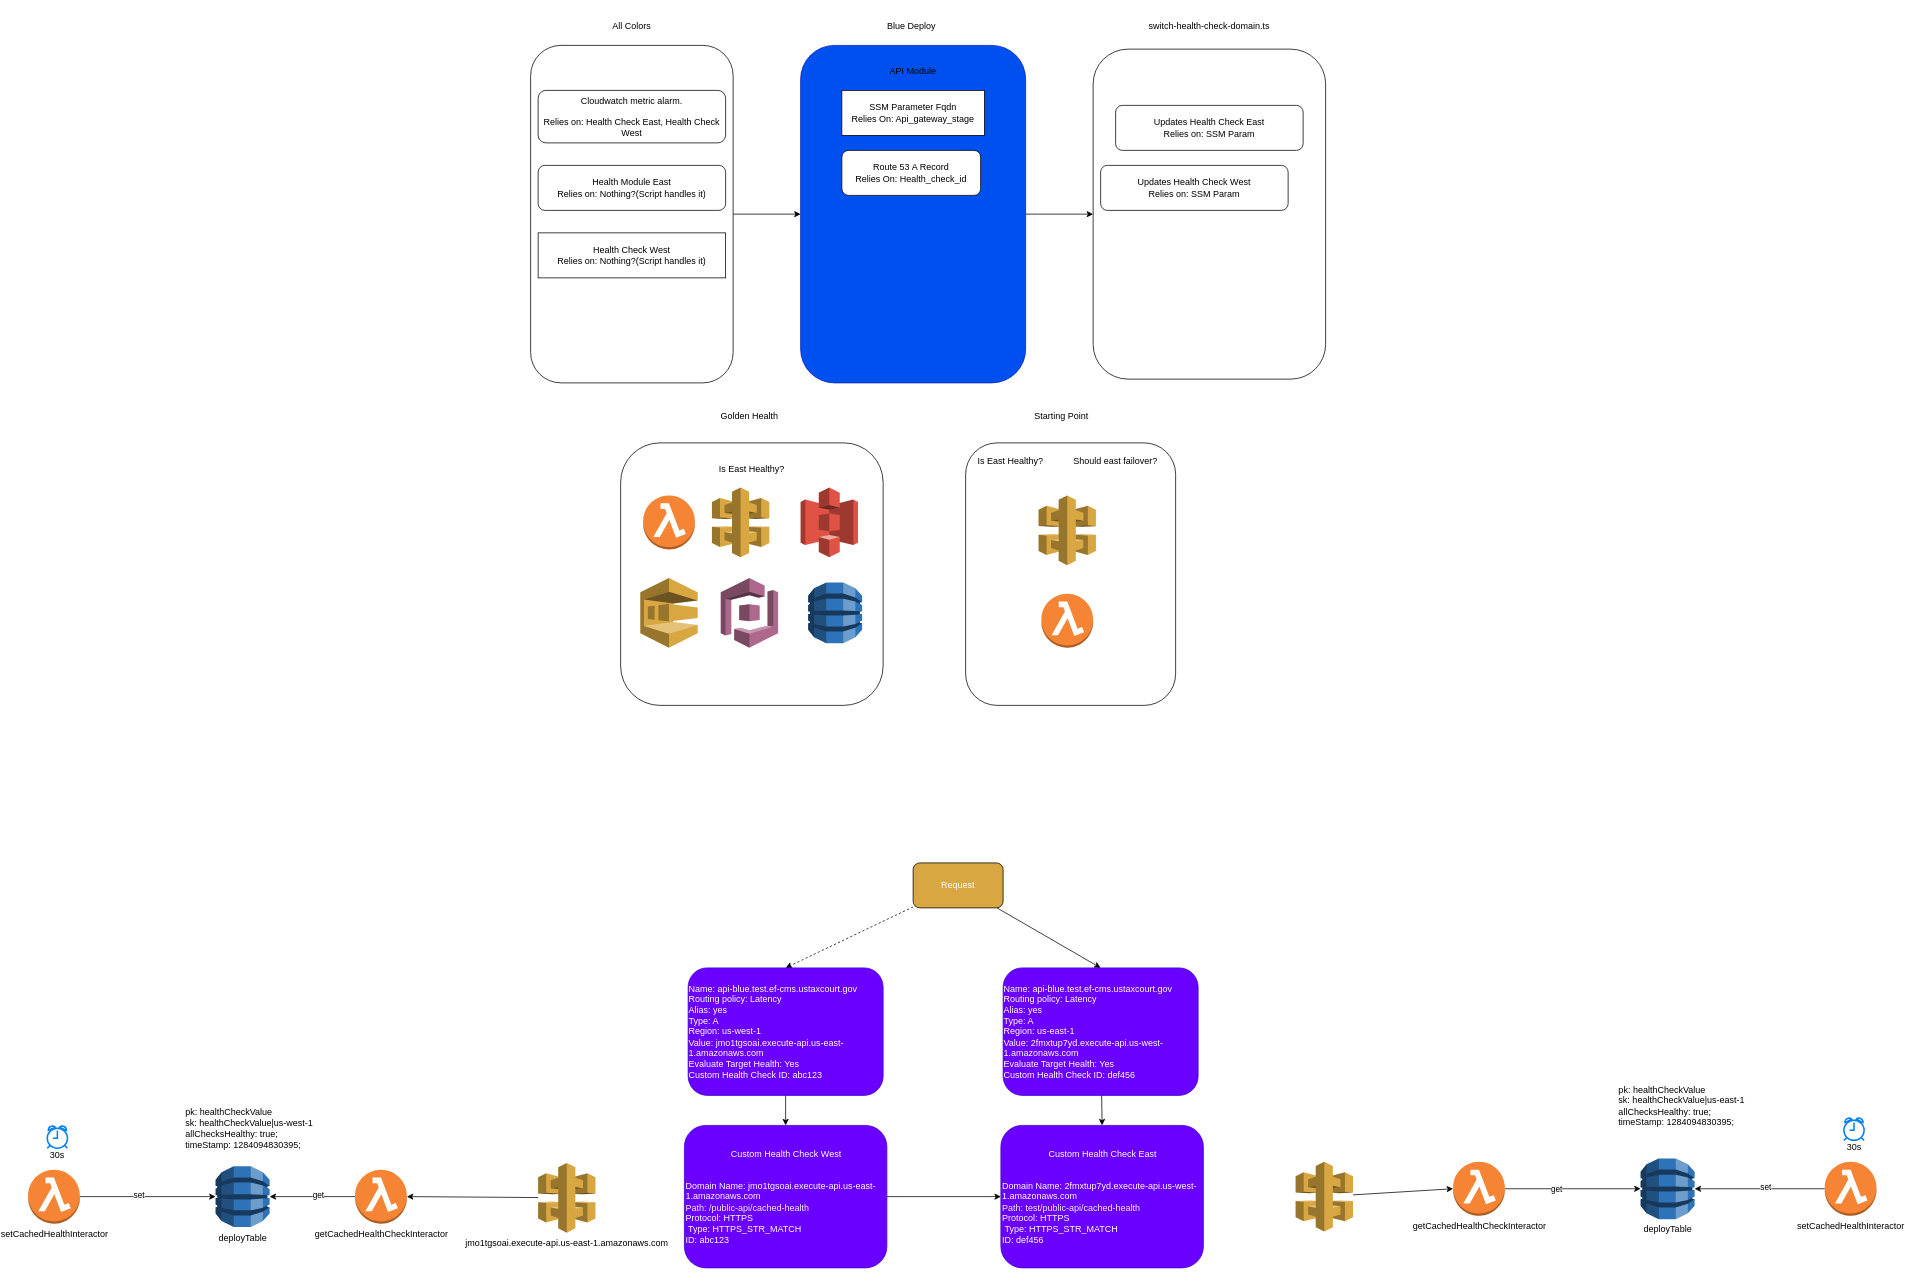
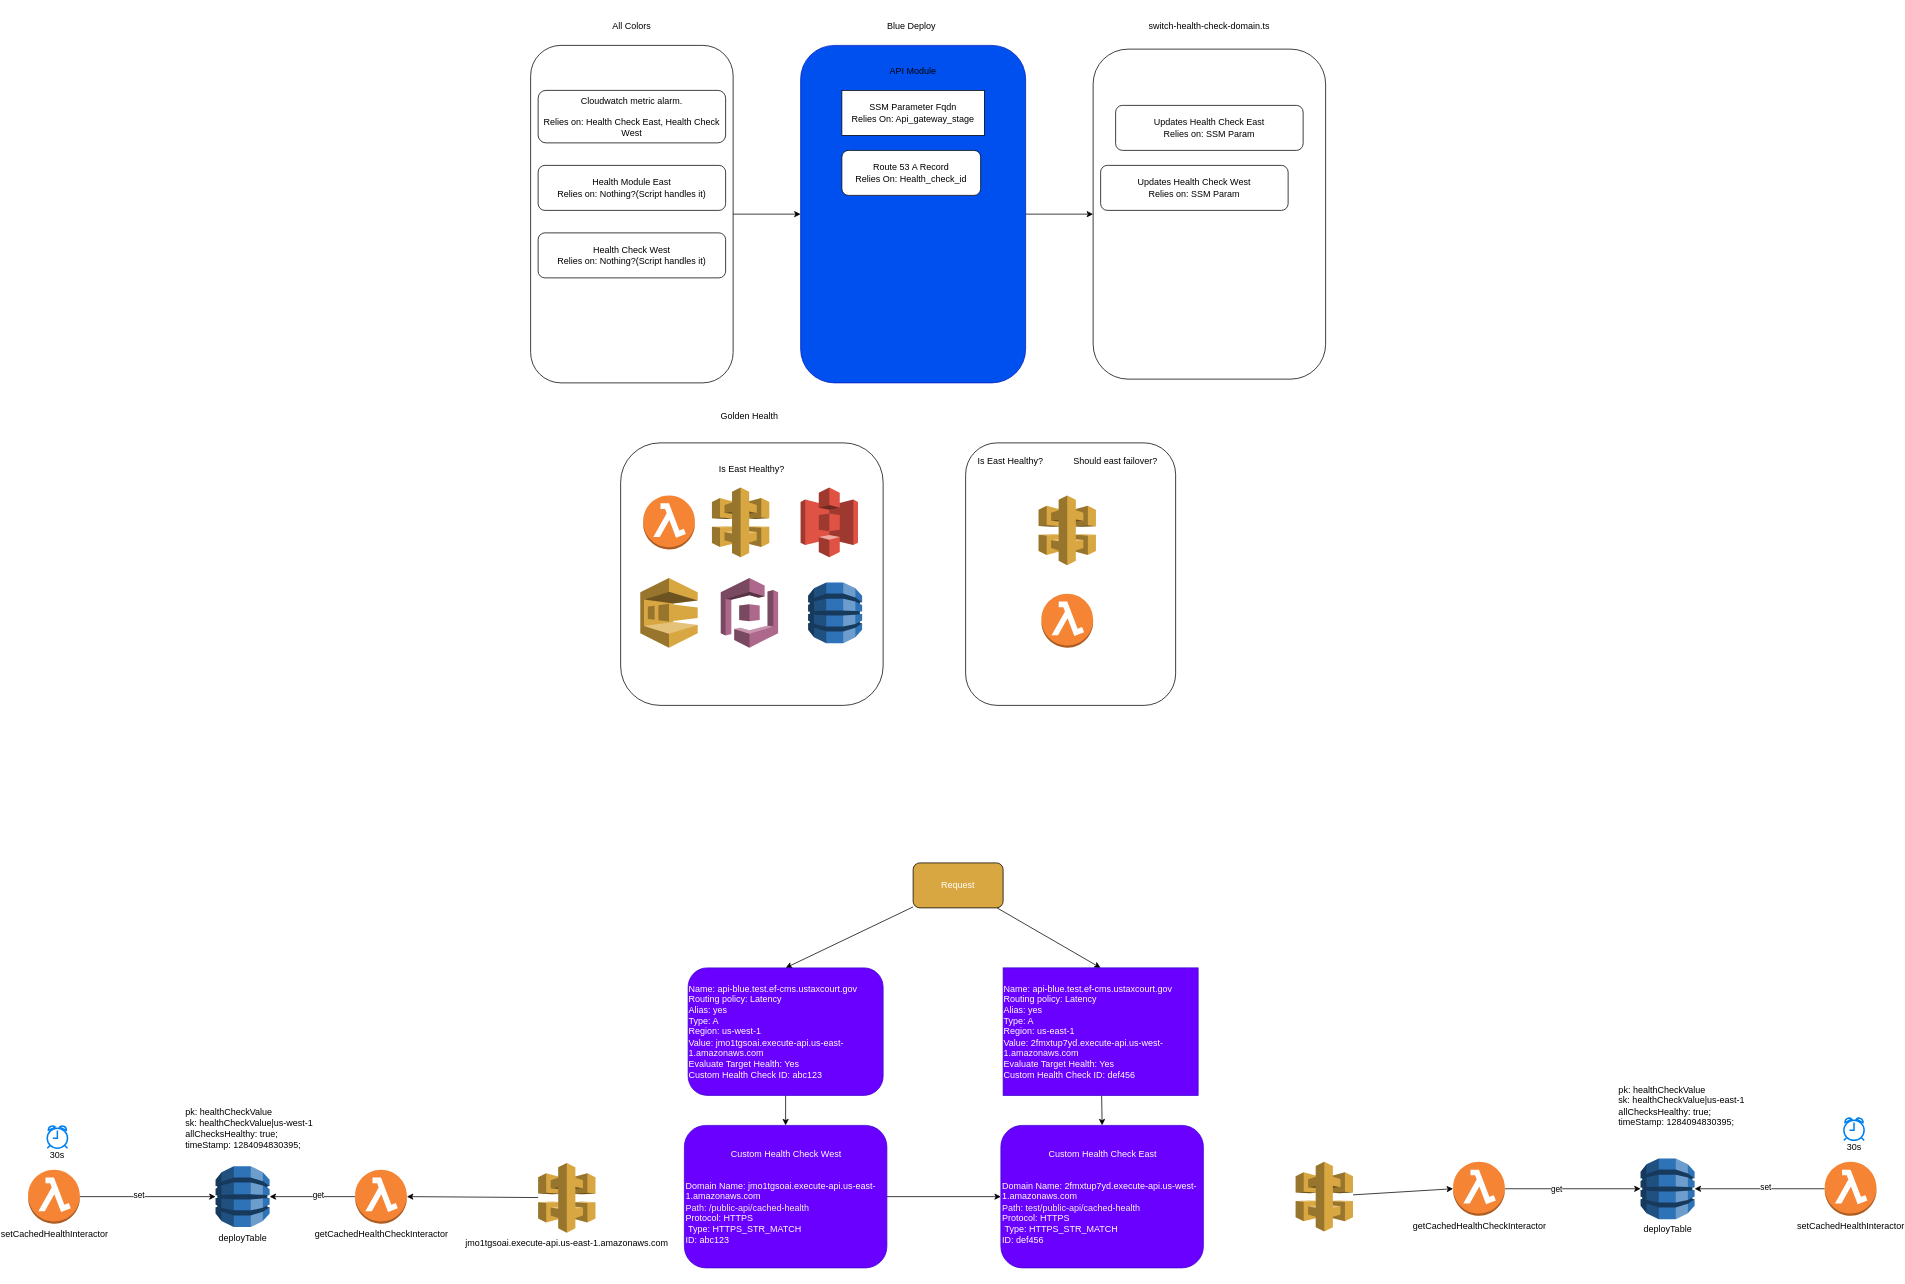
(632, 255) -> (632, 255)
(1063, 417) -> none
(852, 936) -> (852, 936)
(1101, 1032) -> (1101, 1032)
